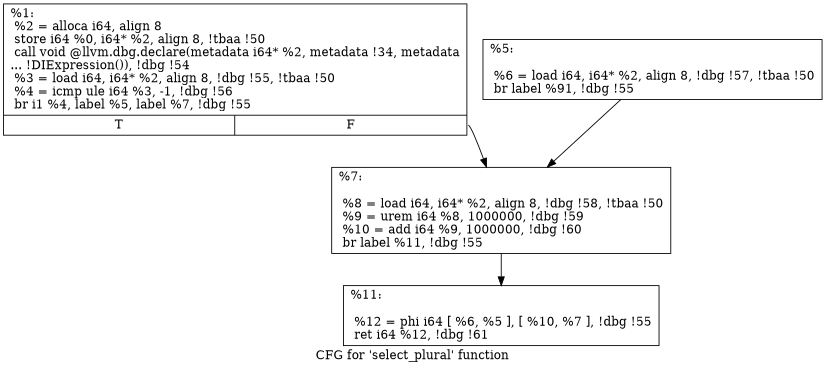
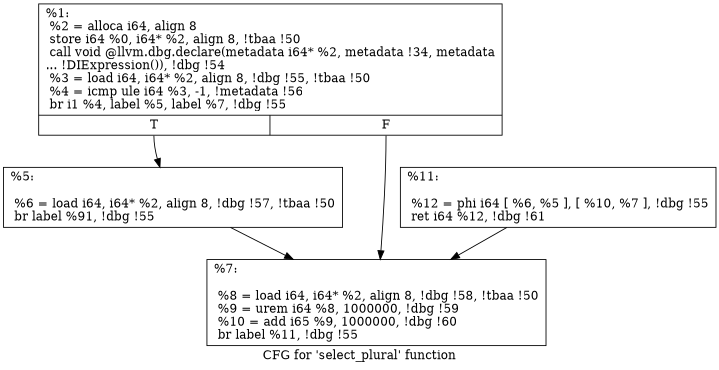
(122, 92) -> (175, 92)
none -> (155, 147)
(460, 230) -> (336, 322)
(501, 265) -> (483, 241)
